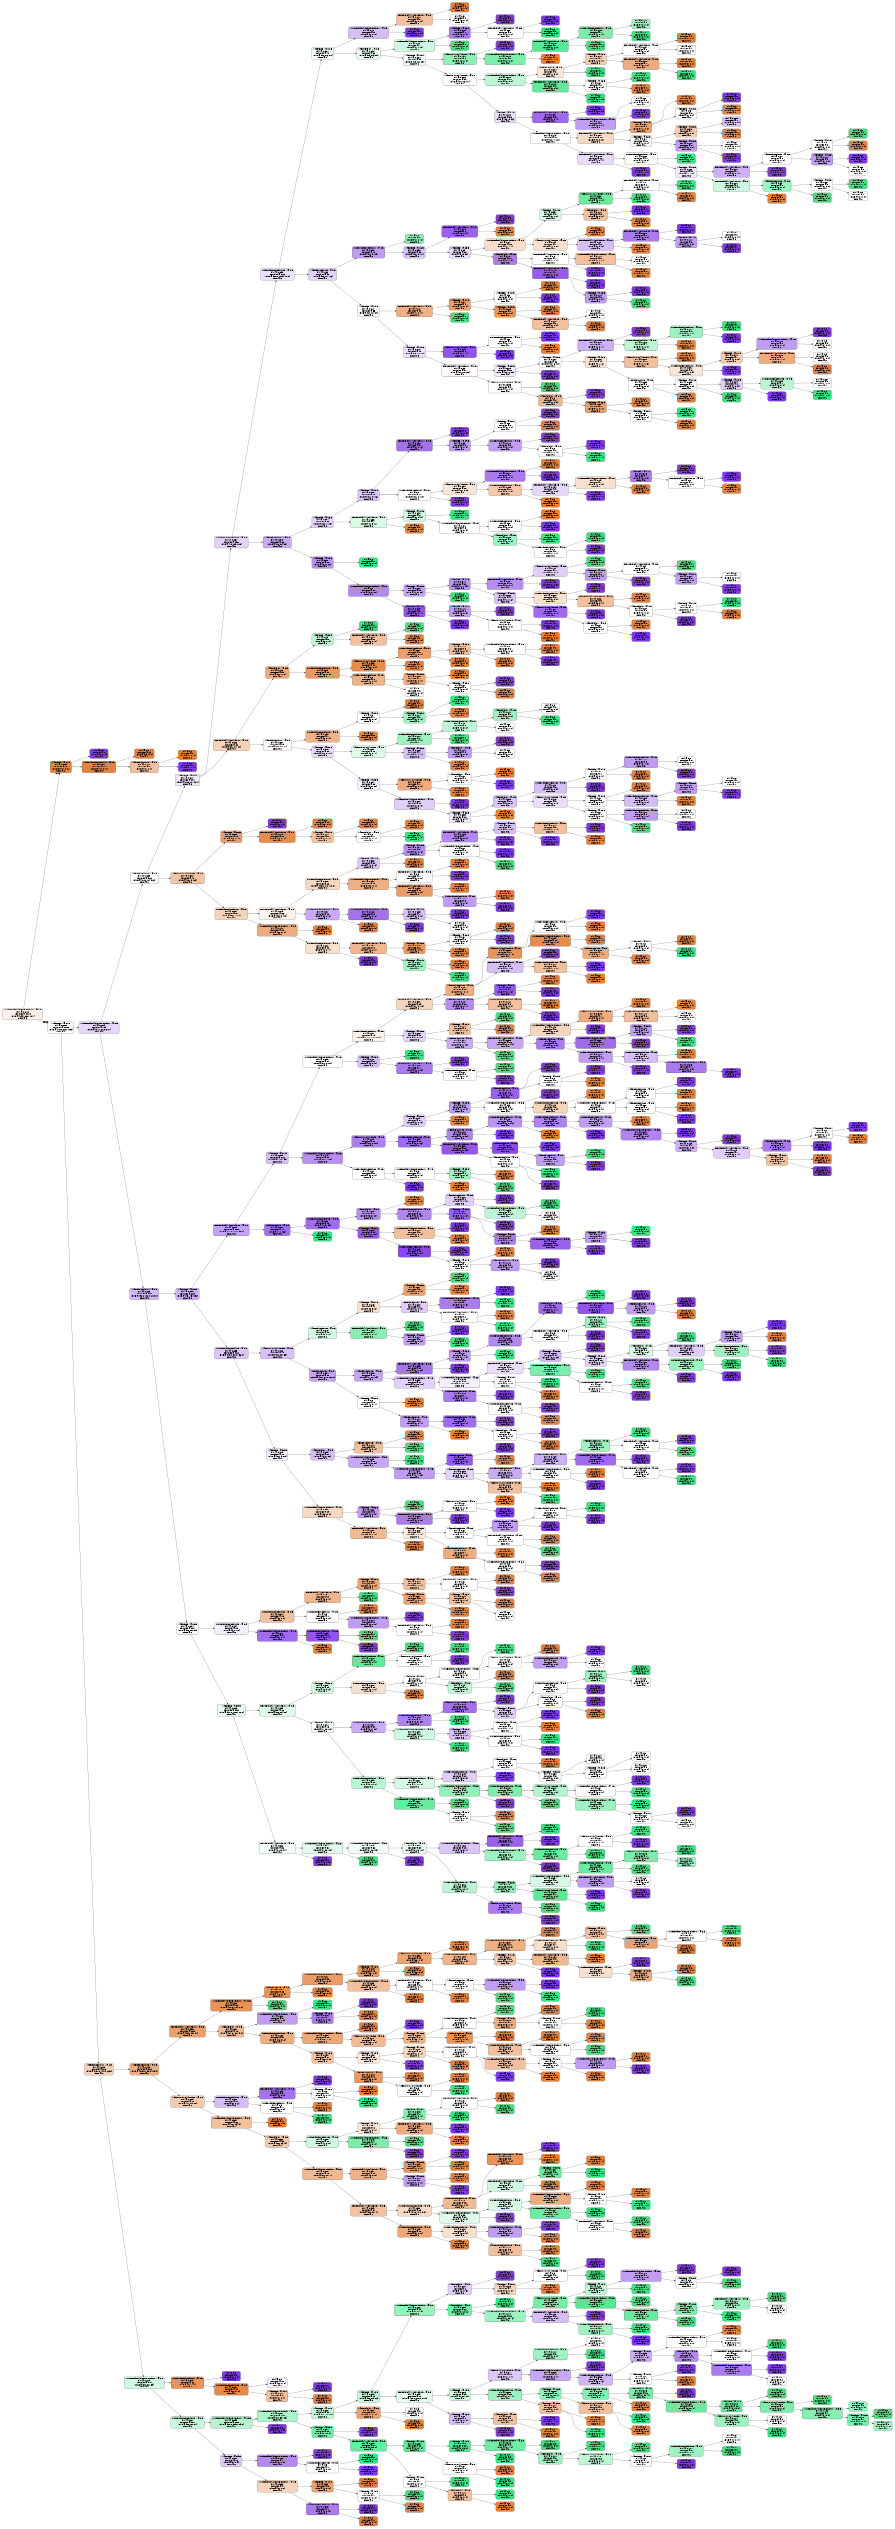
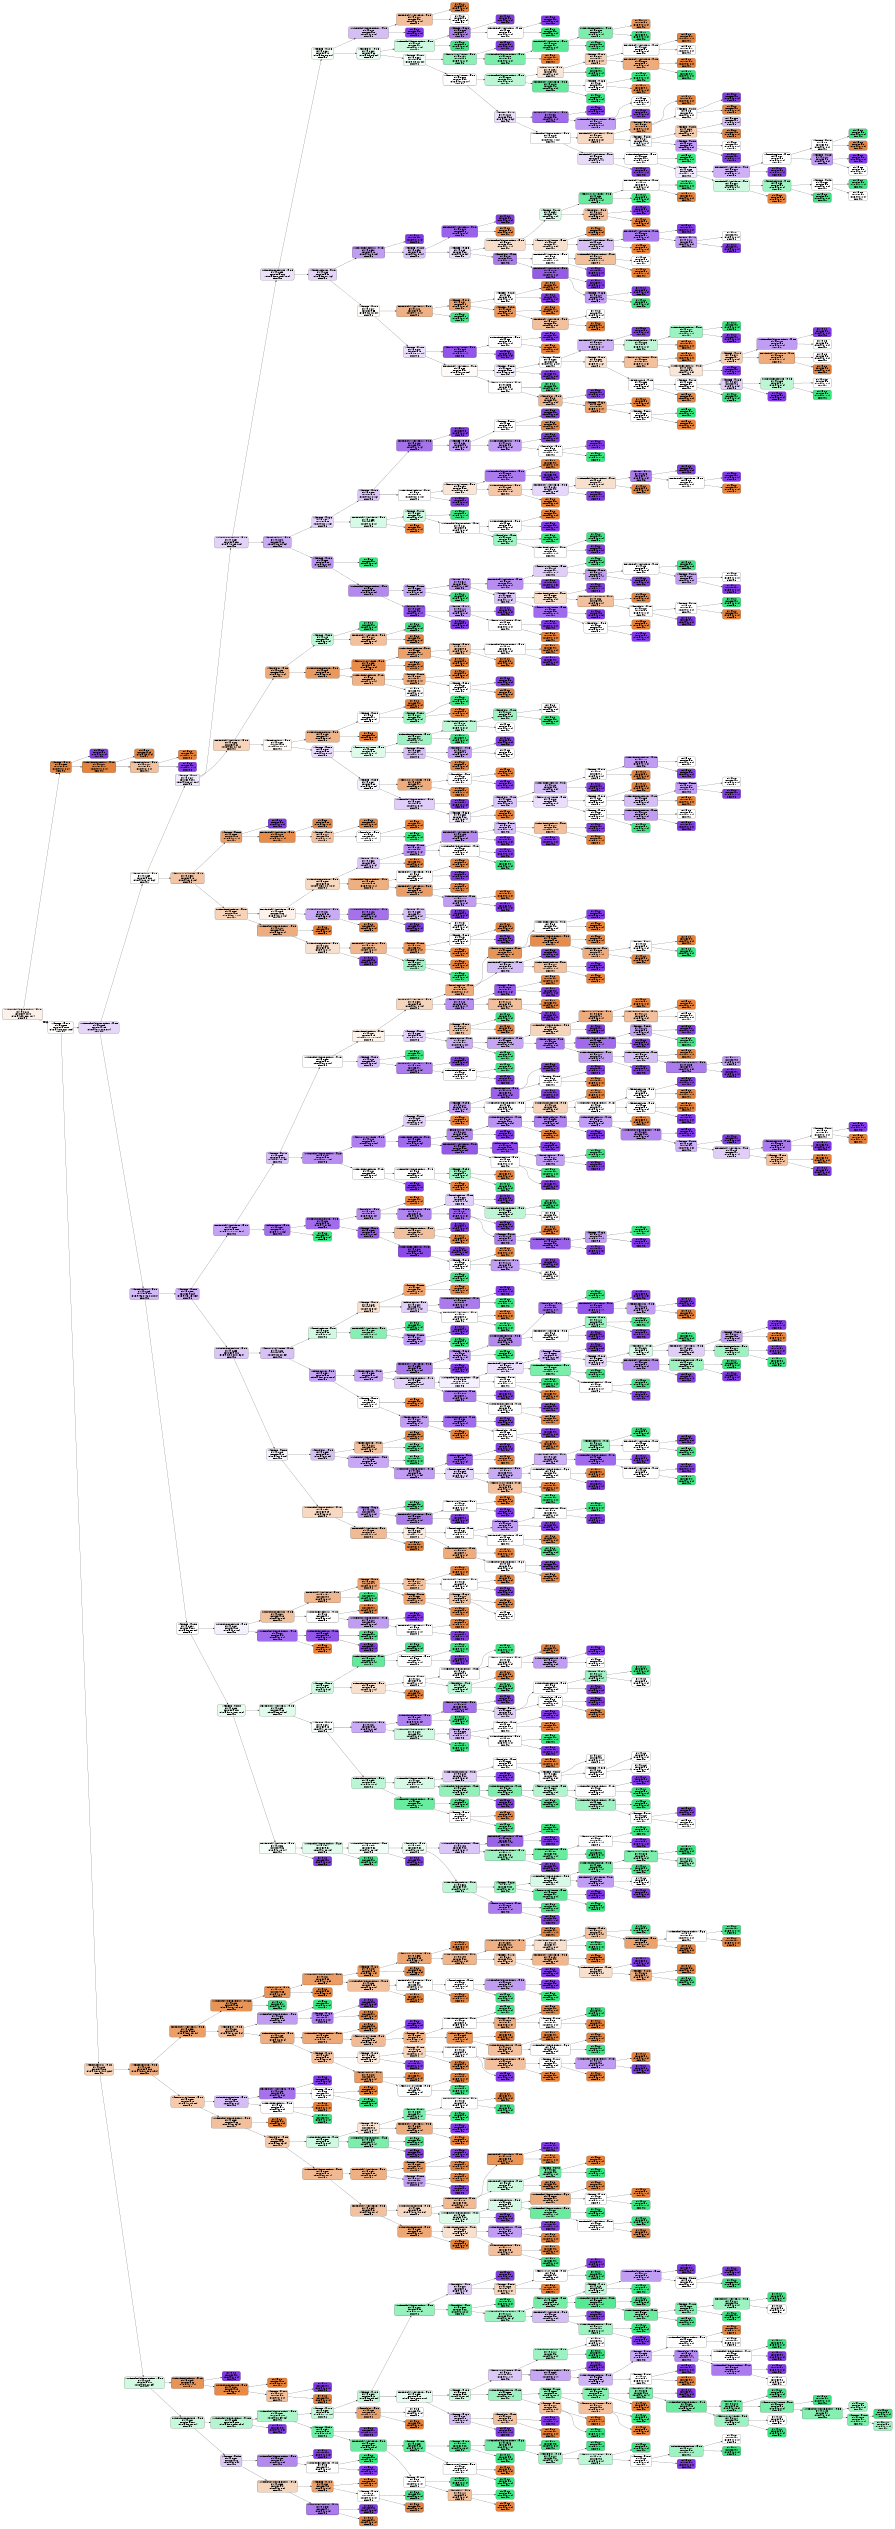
(641, 24) -> (641, 24)
(414, 239) -> (414, 239)
none -> (732, 1061)
(277, 2383) -> (277, 2383)
